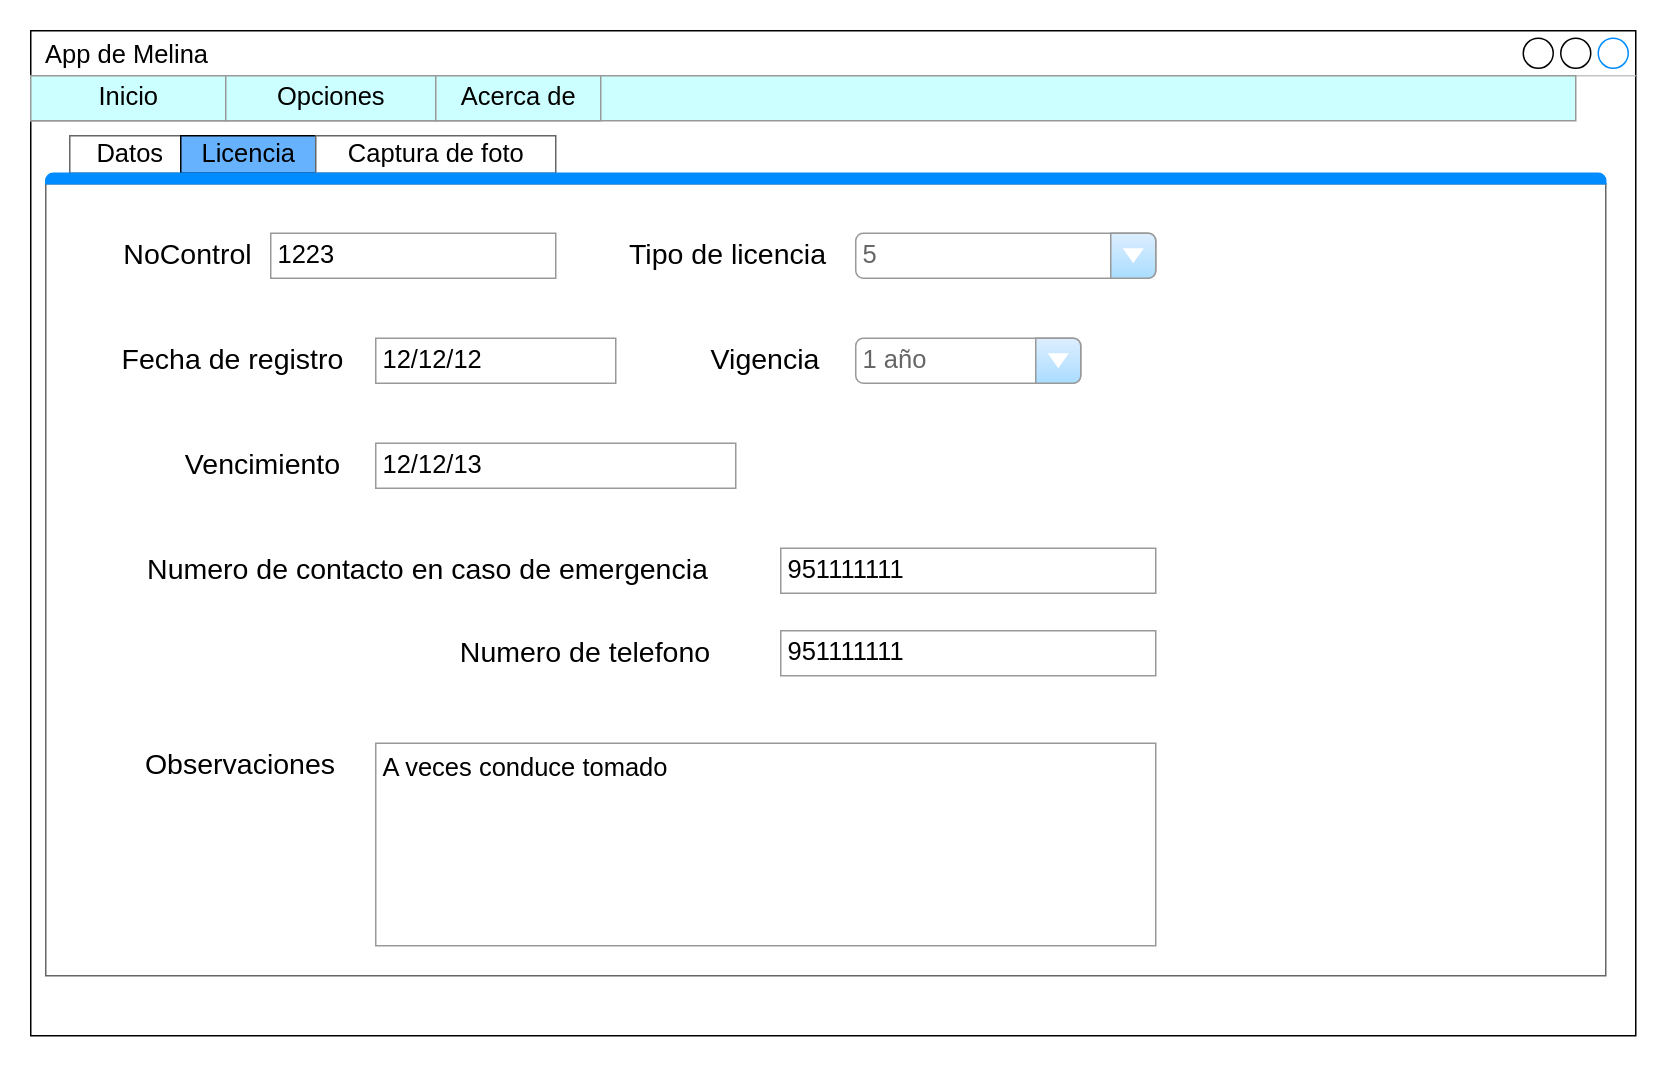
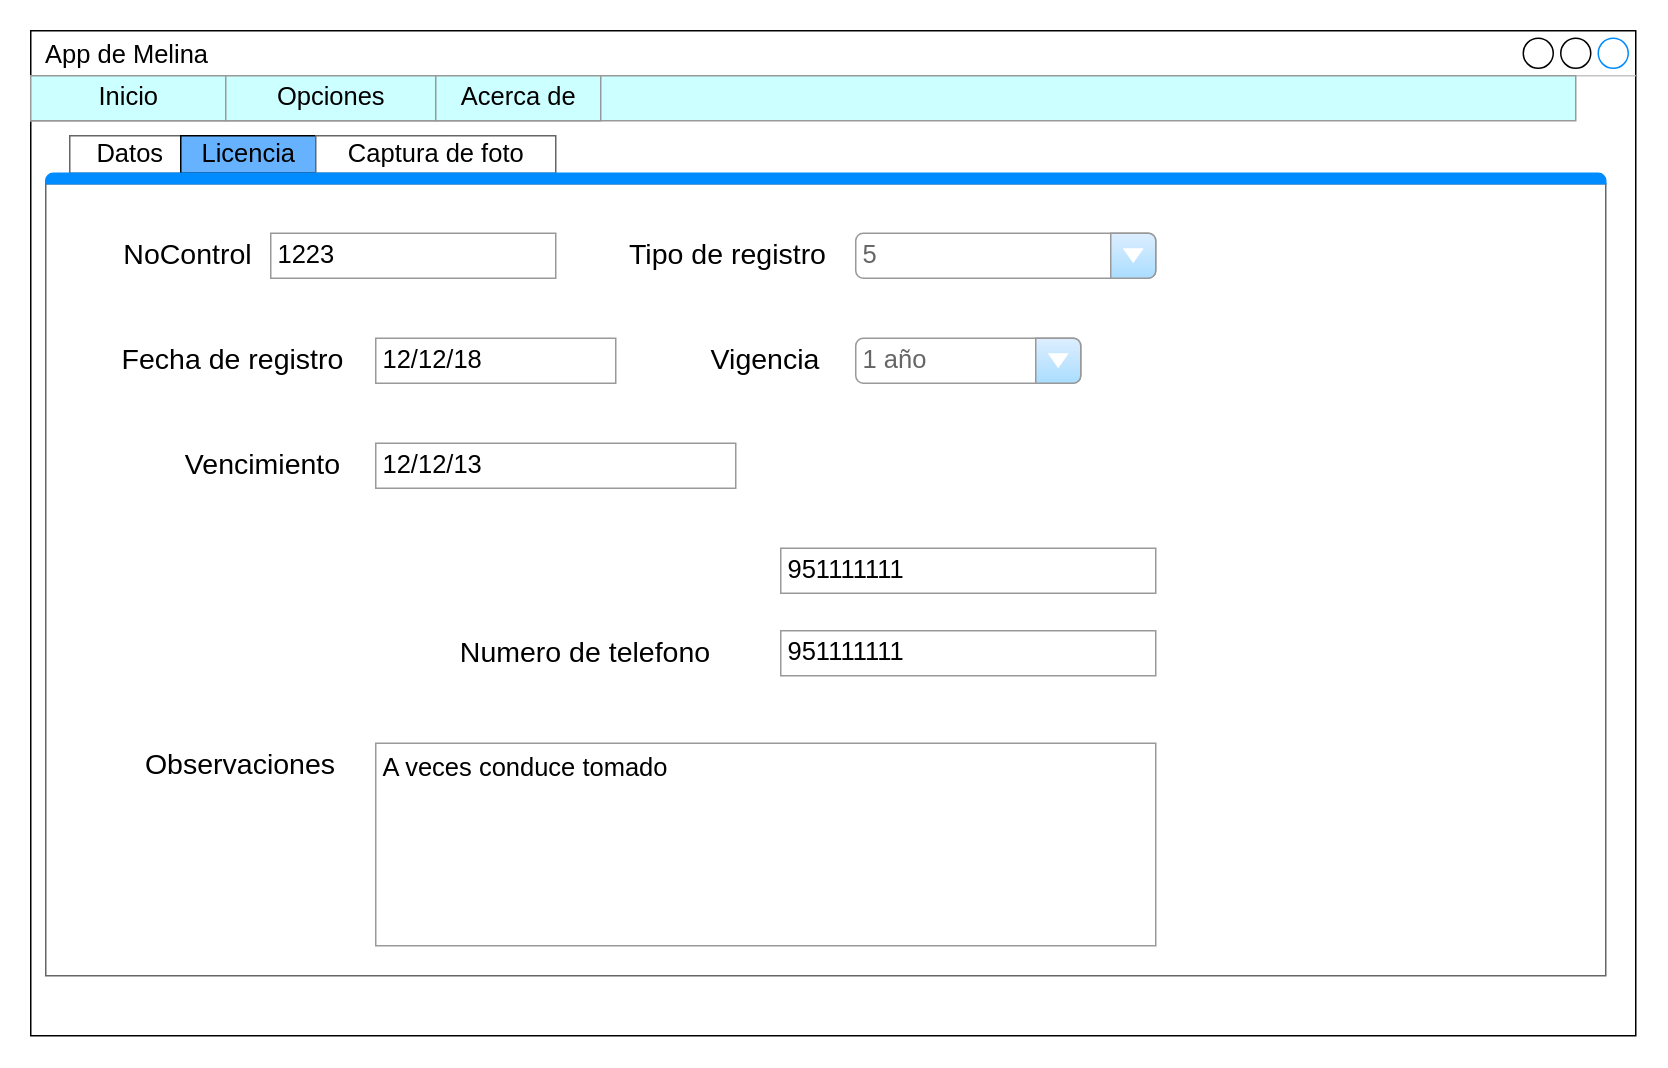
(728, 256) -> (728, 256)
(440, 361) -> (440, 361)
(428, 571) -> none
